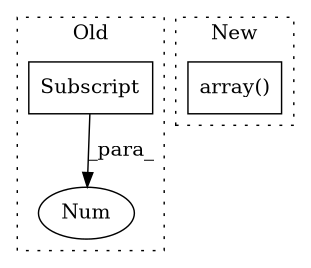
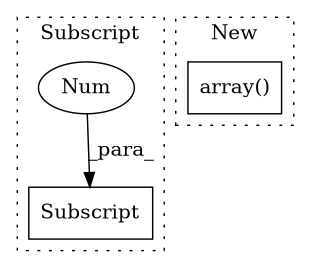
(91, 34) -> (91, 34)
(89, 143) -> (88, 143)
